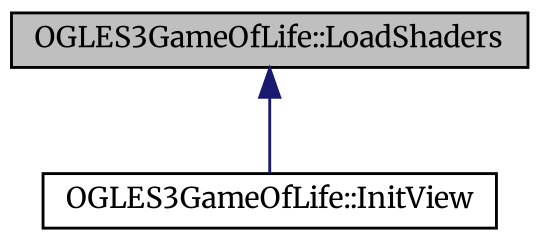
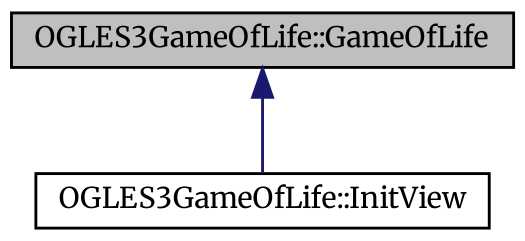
(270, 40) -> (263, 40)
